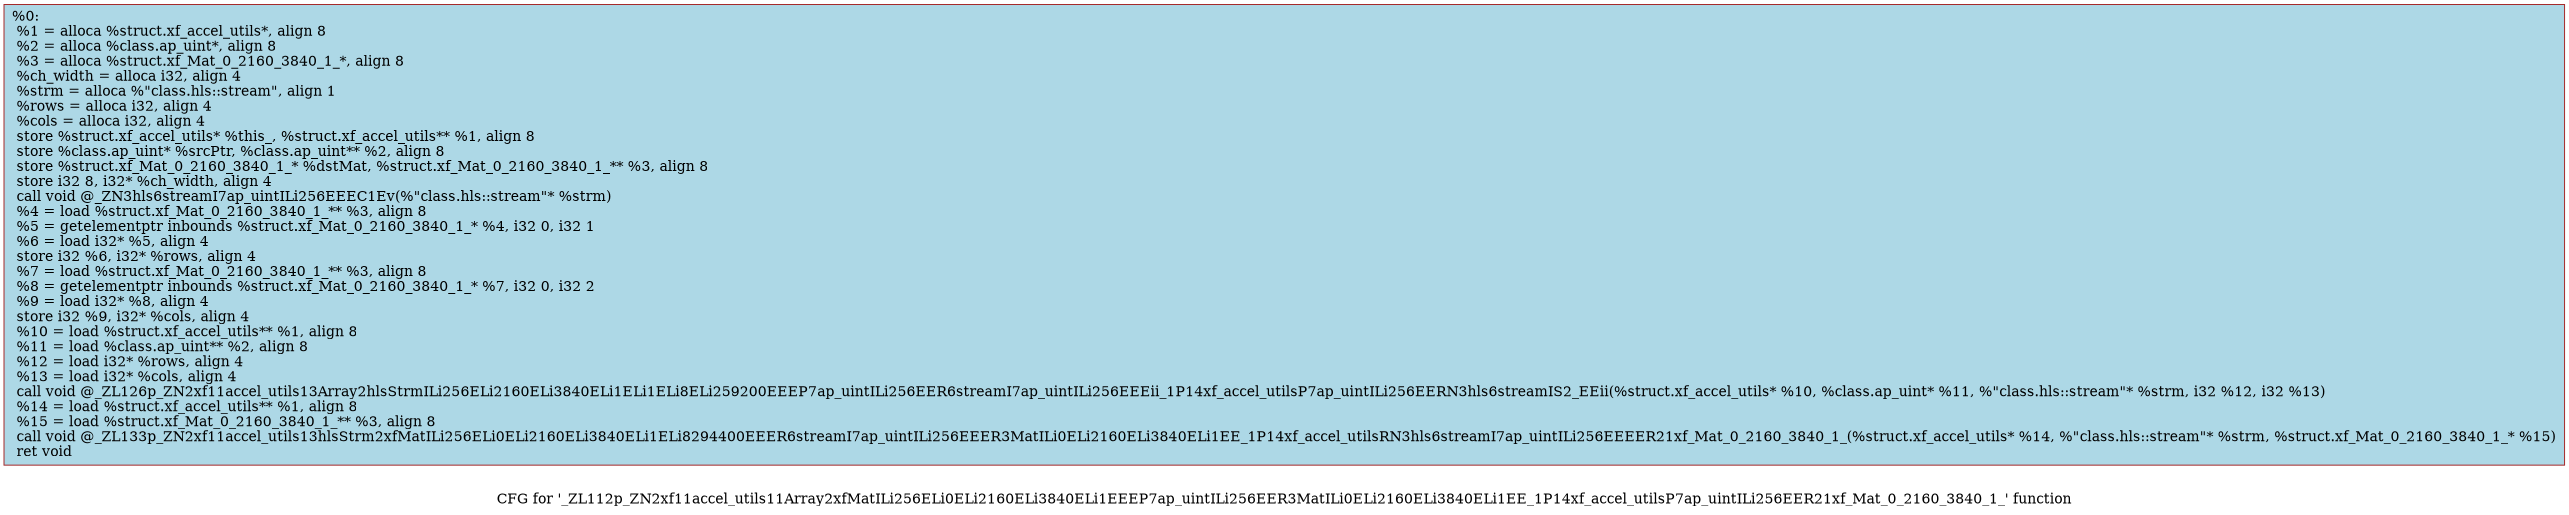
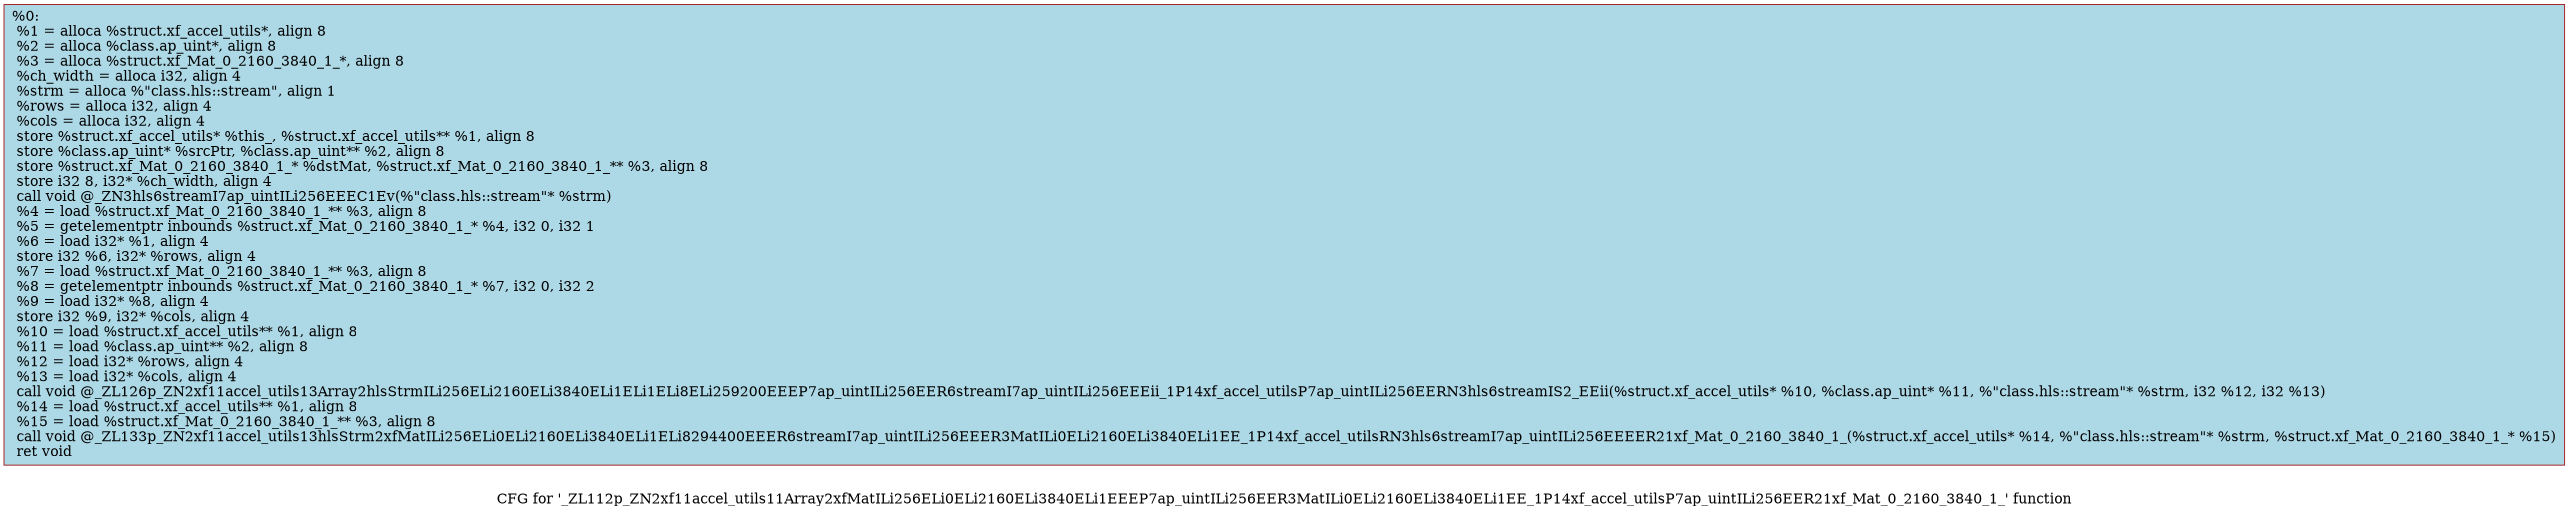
(111, 242) -> (111, 242)
